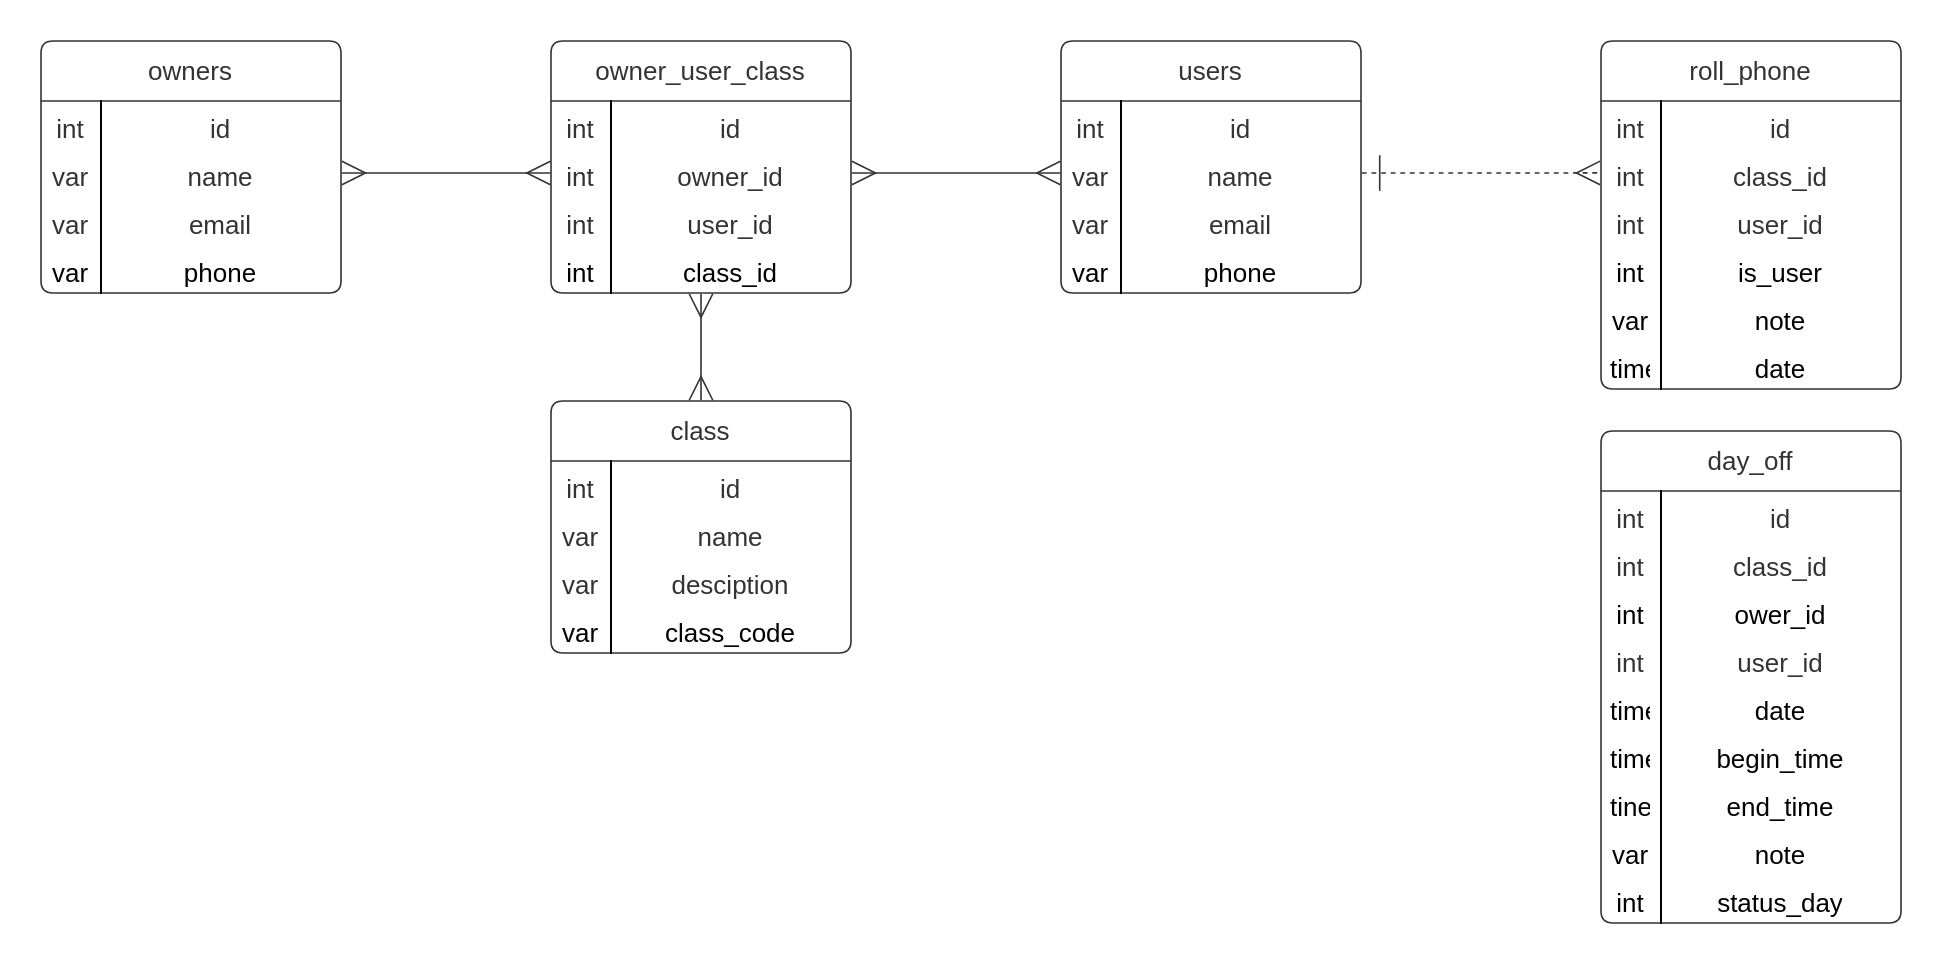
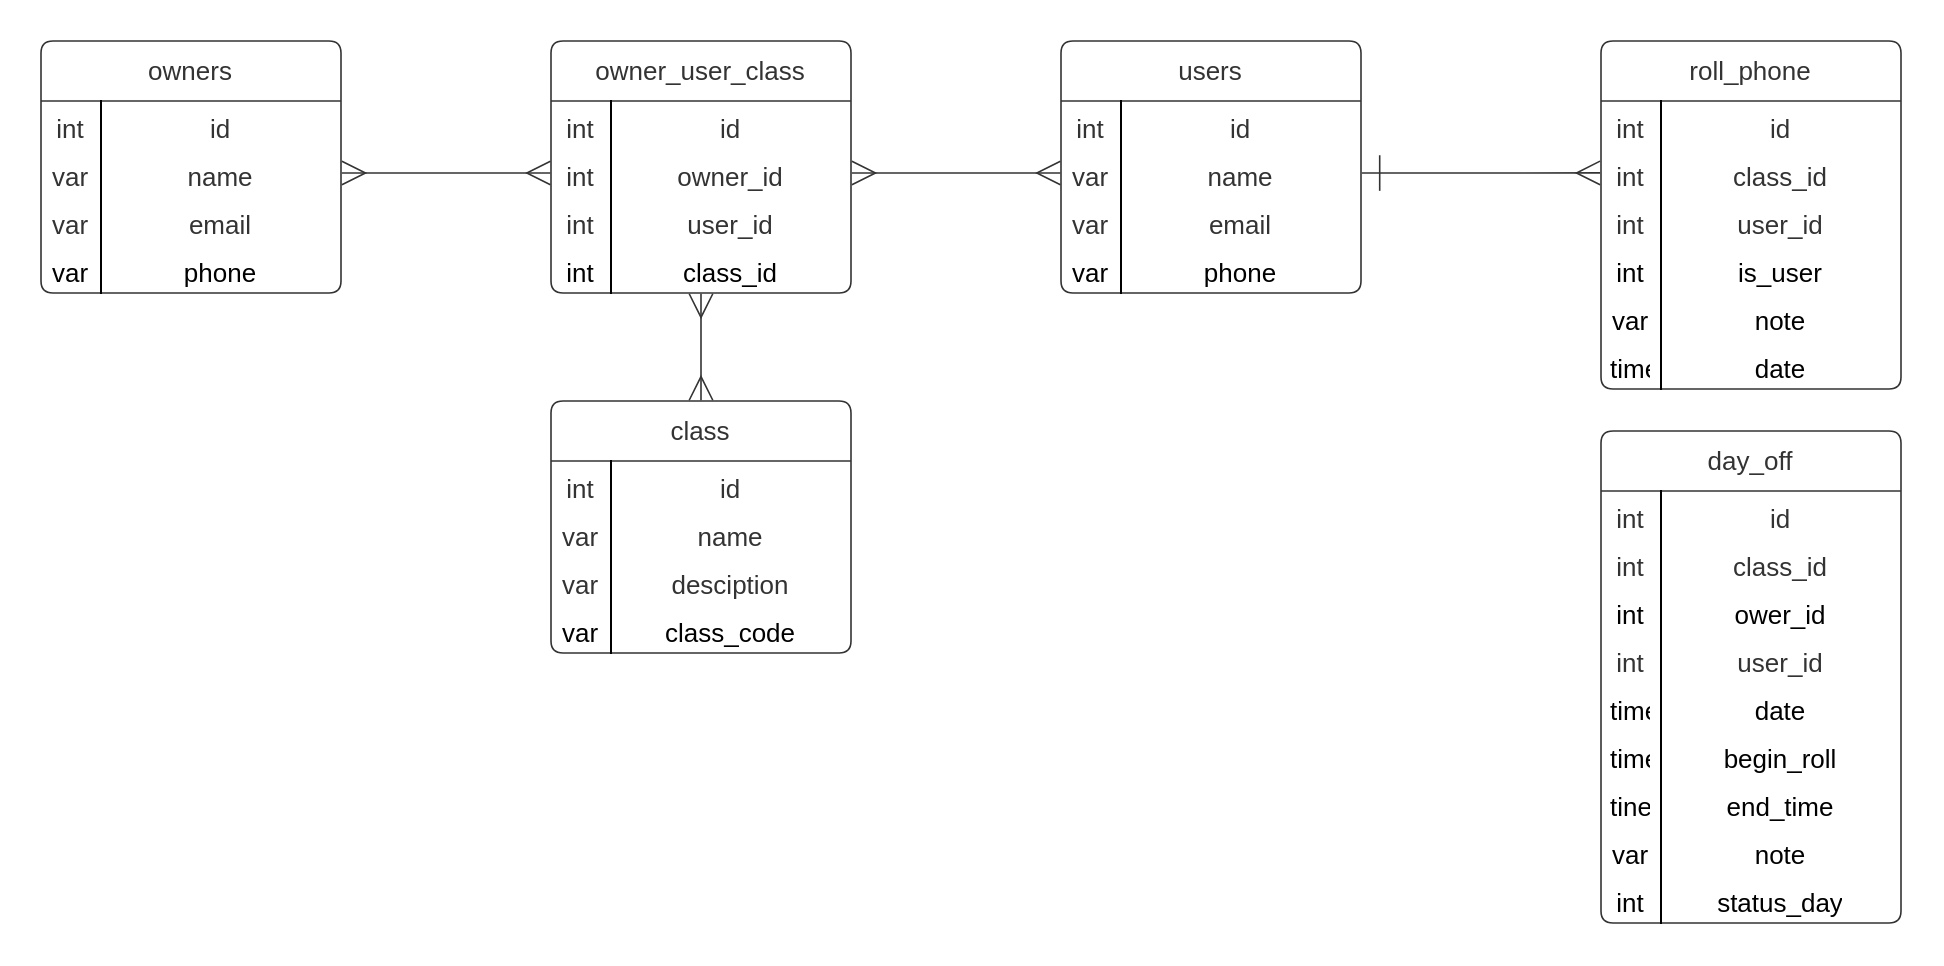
(1482, 173) -> (1482, 173)
(1781, 761) -> (1781, 761)
